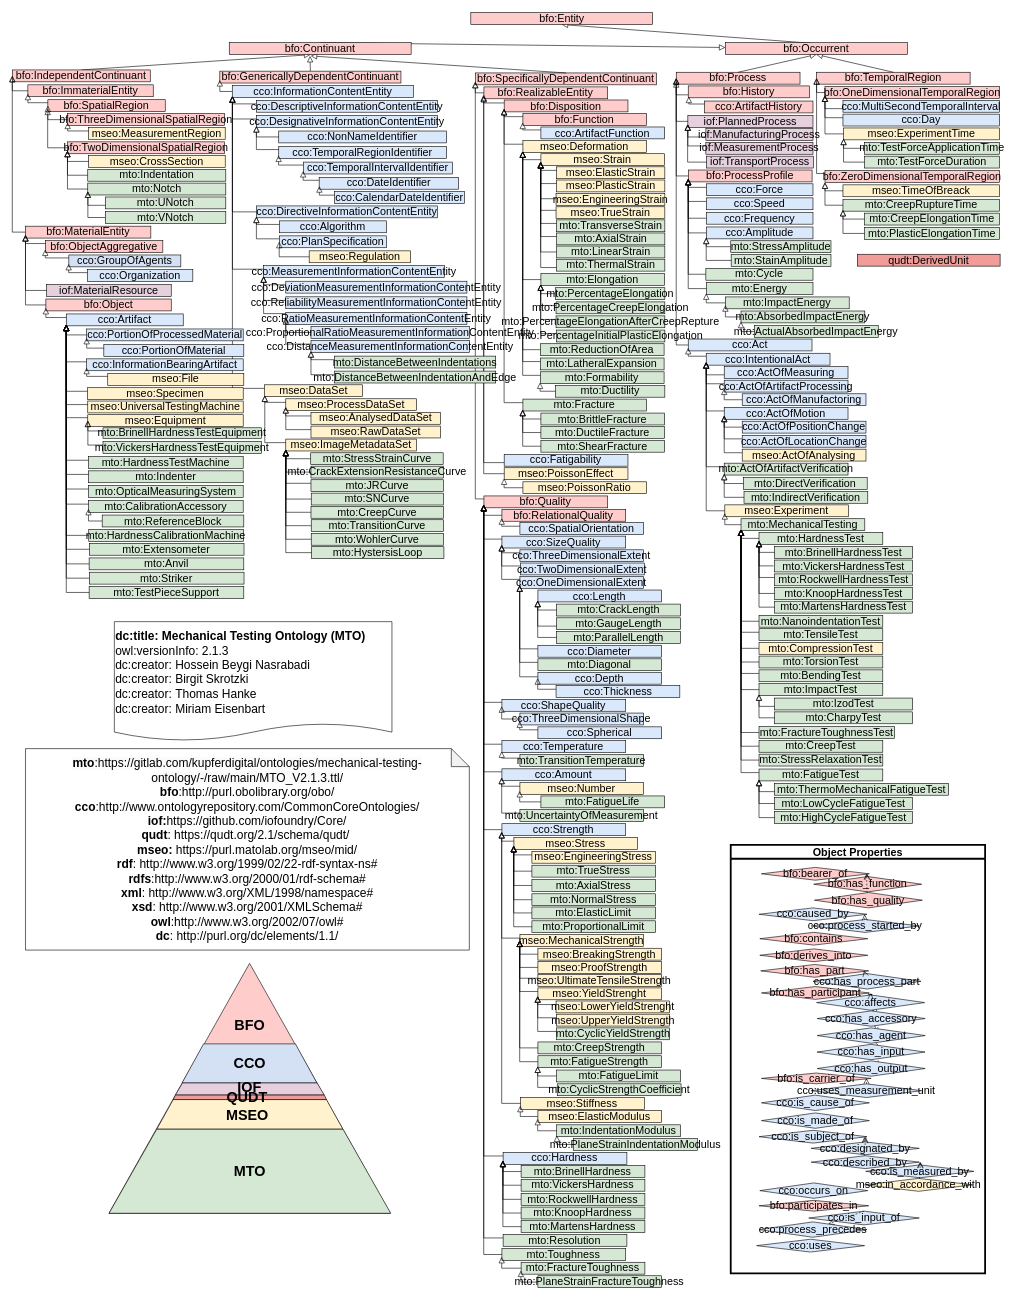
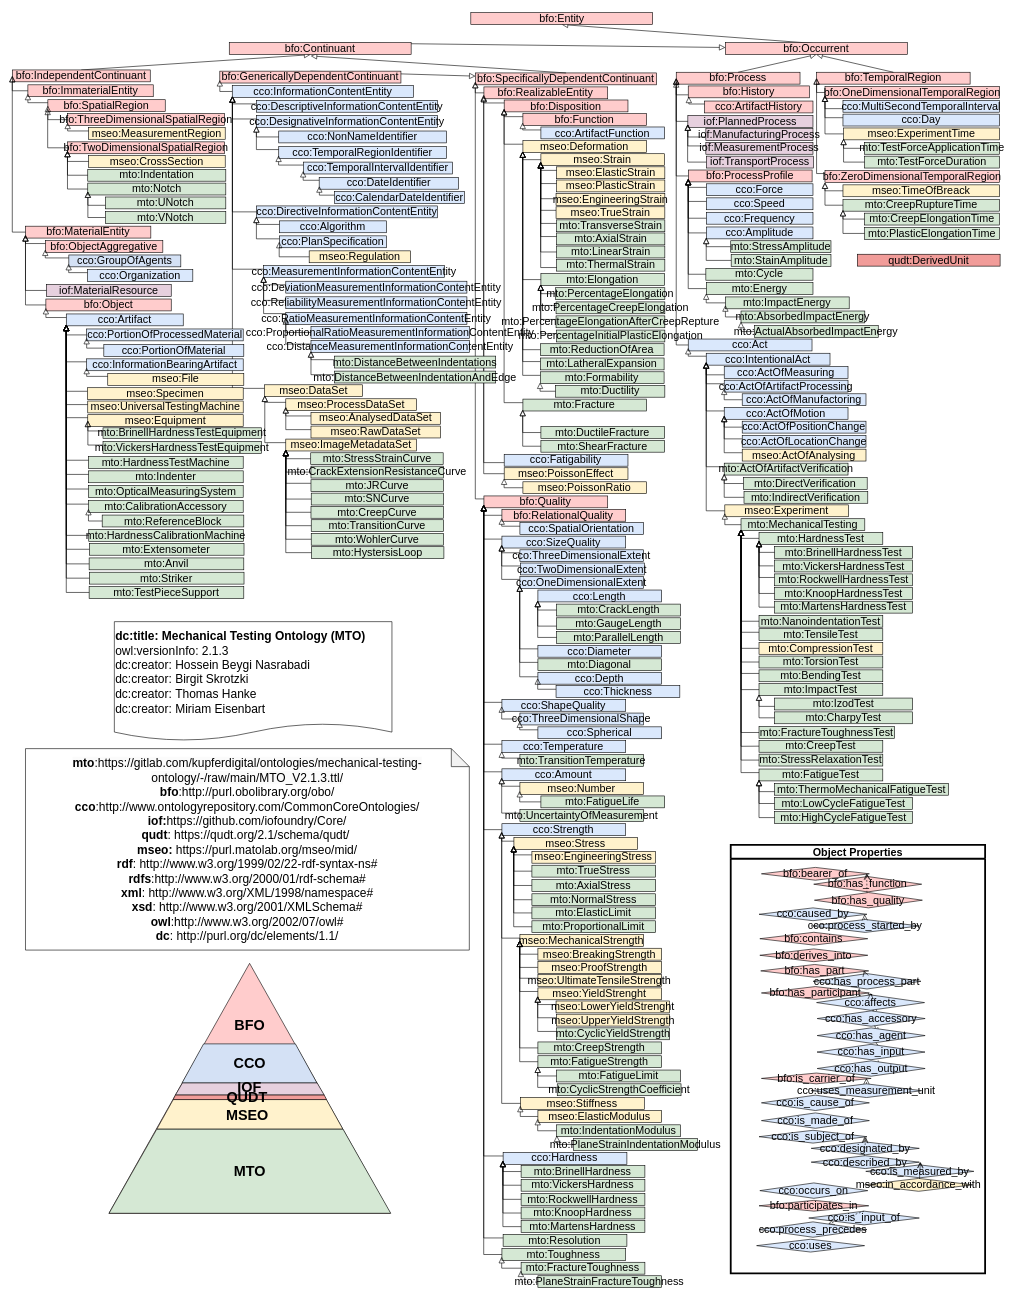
(310, 67) -> (435, 75)
(533, 419) -> none
(603, 419) -> none
(920, 1173) -> (920, 1173)
(521, 1282) -> (521, 1282)
